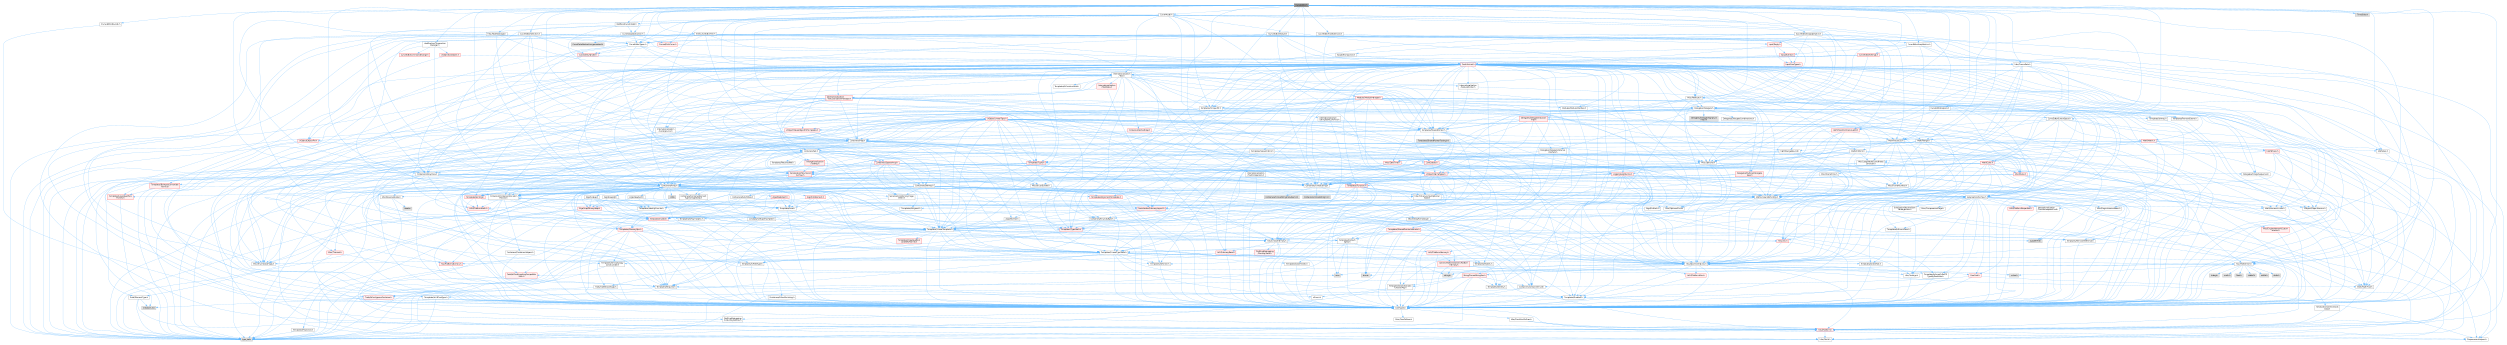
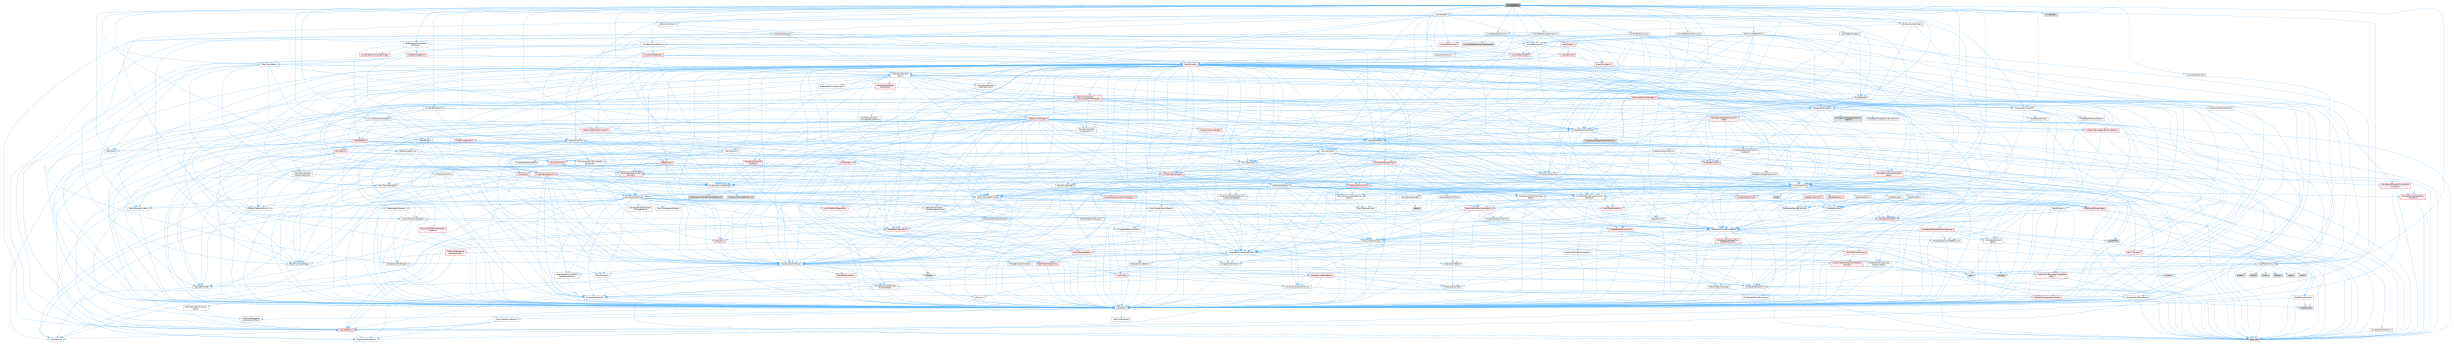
none -> (668, 24)
